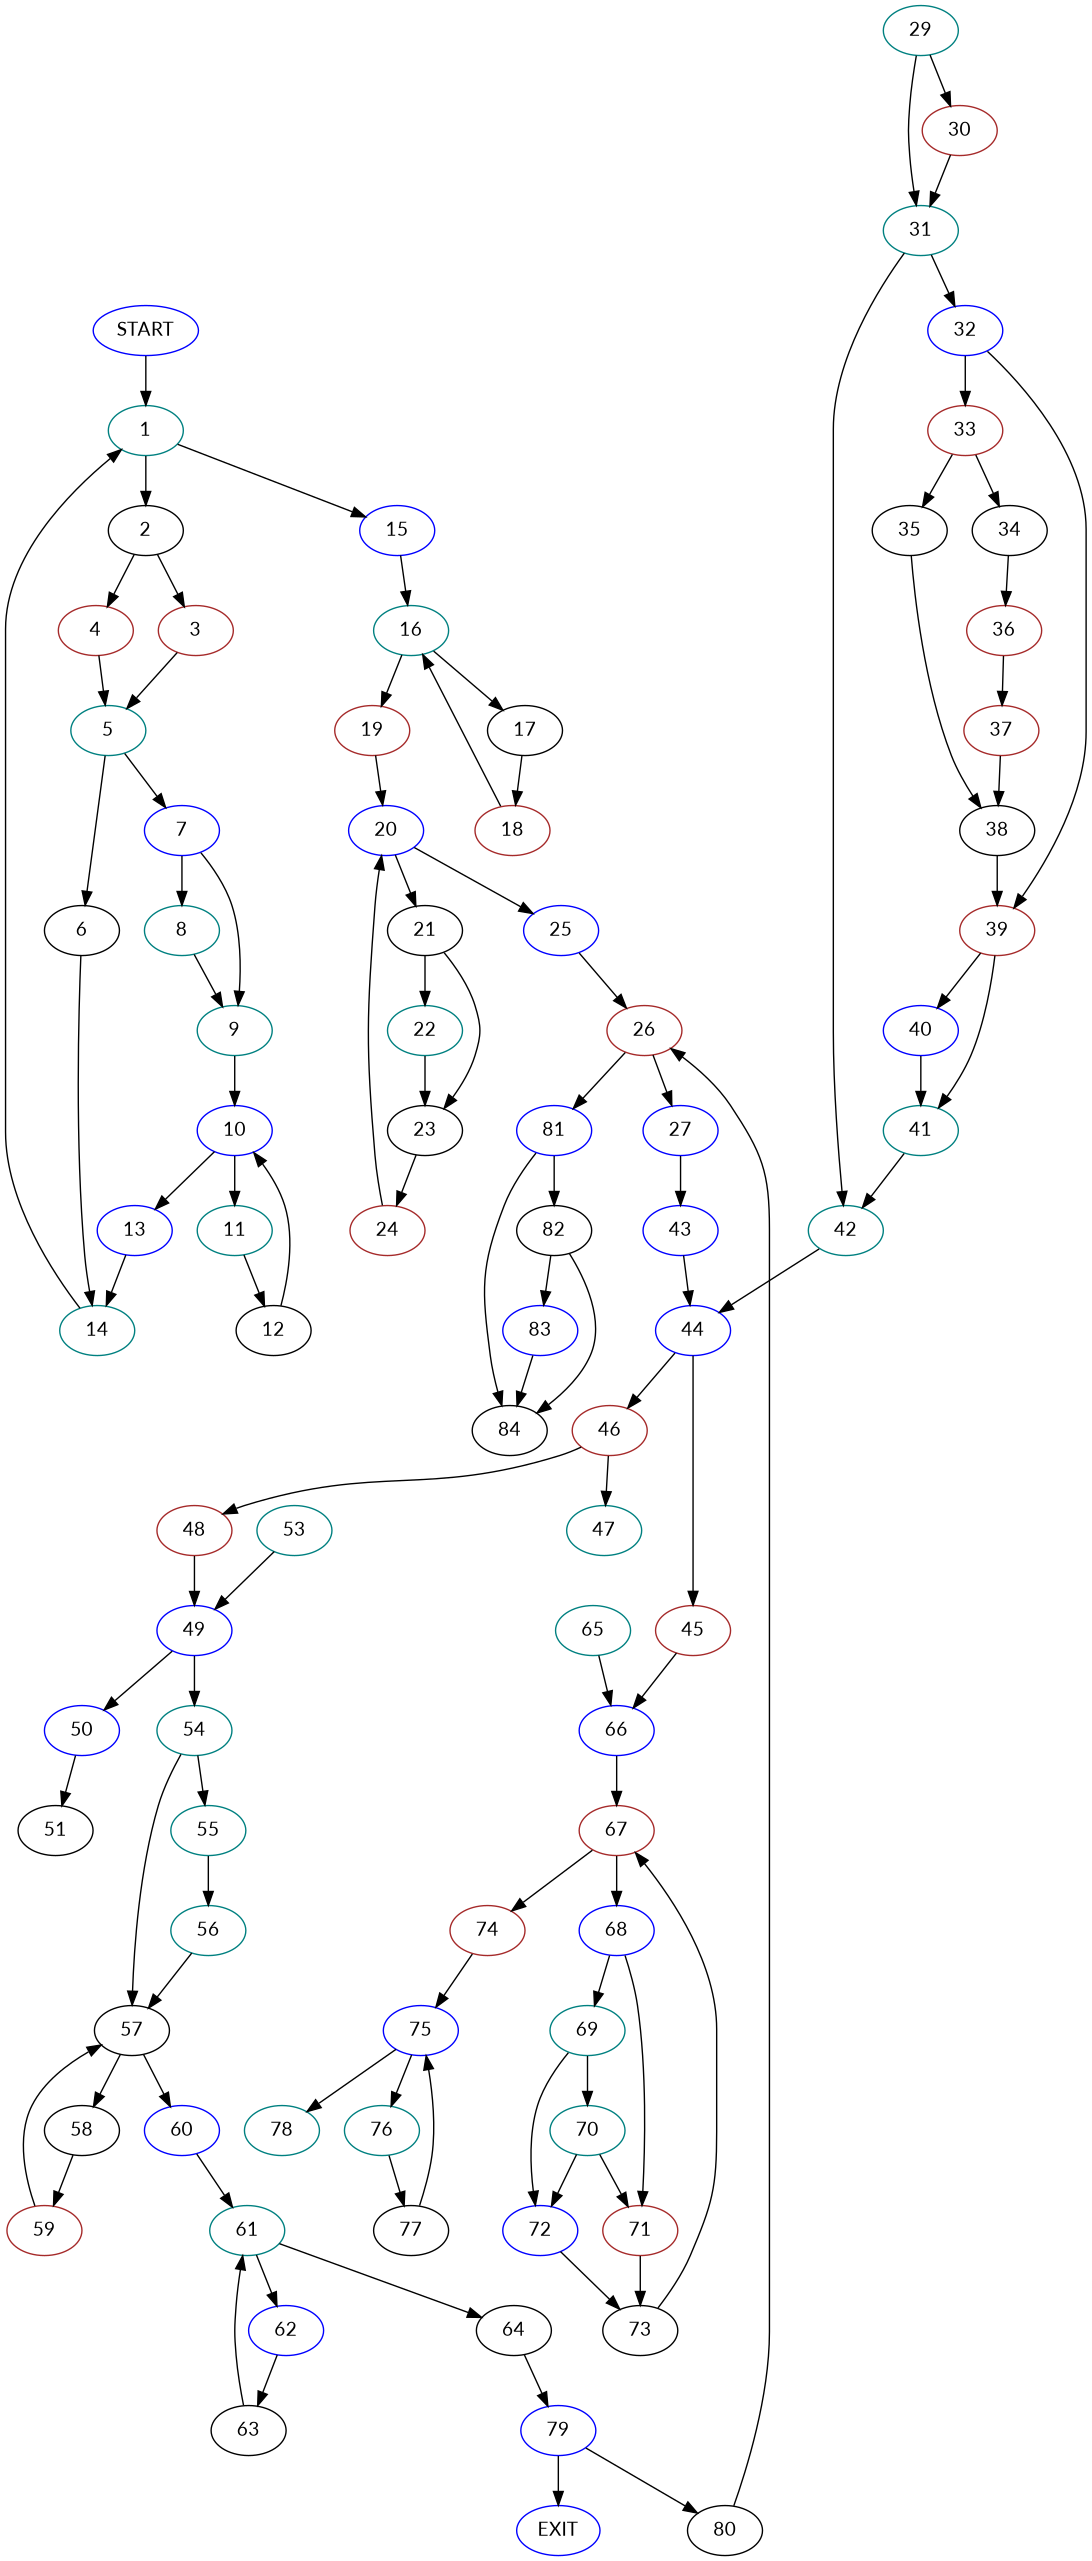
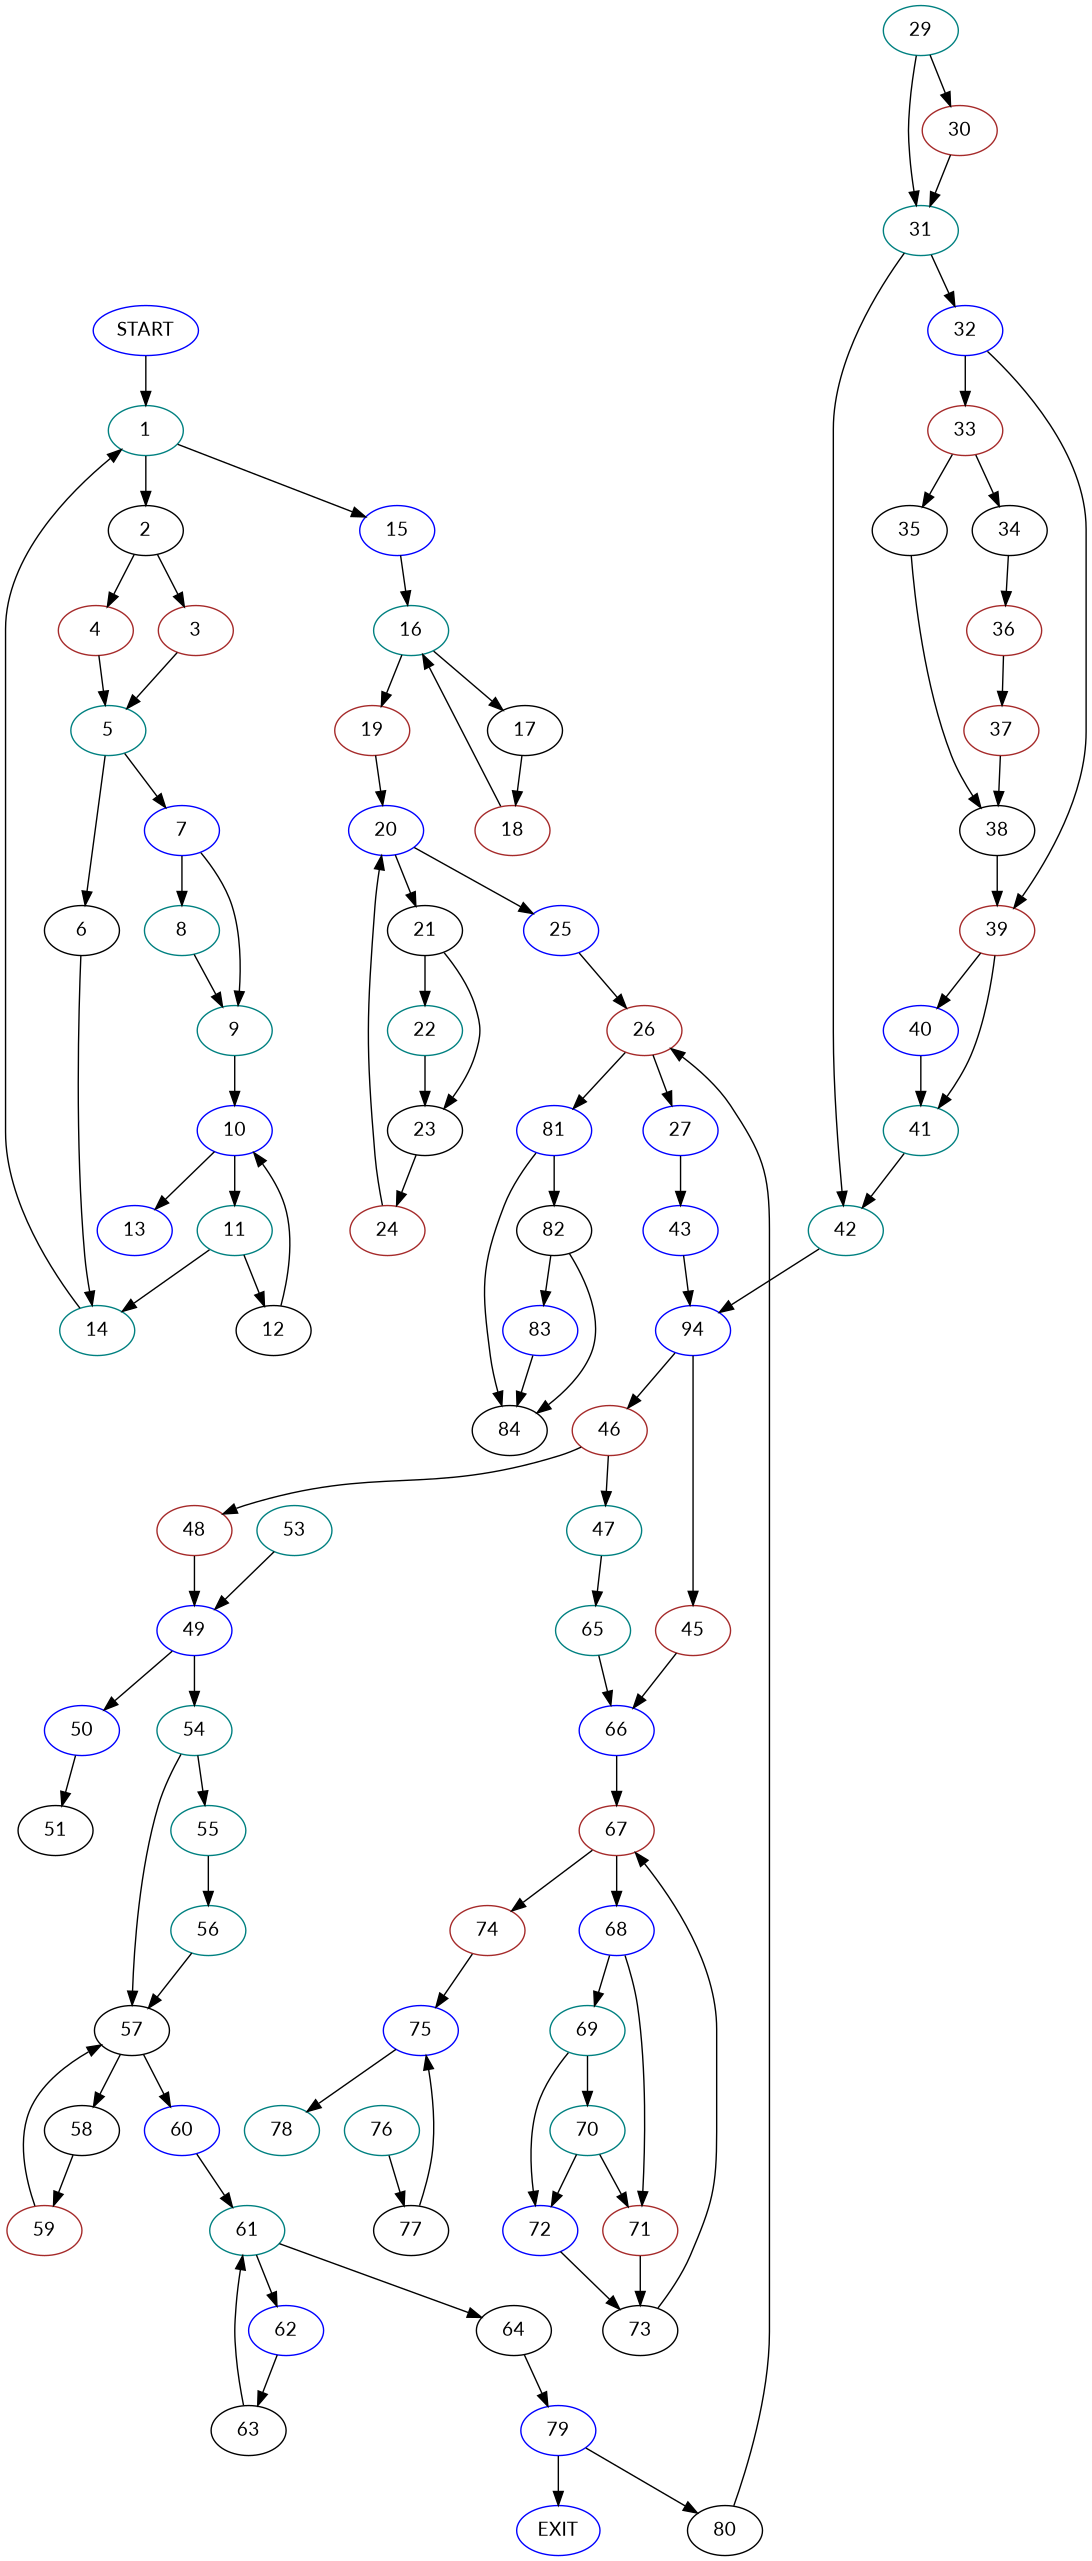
(119, 1274) -> (172, 1276)
(693, 1331) -> (693, 1331)
none -> (599, 1574)
(404, 2074) -> none
